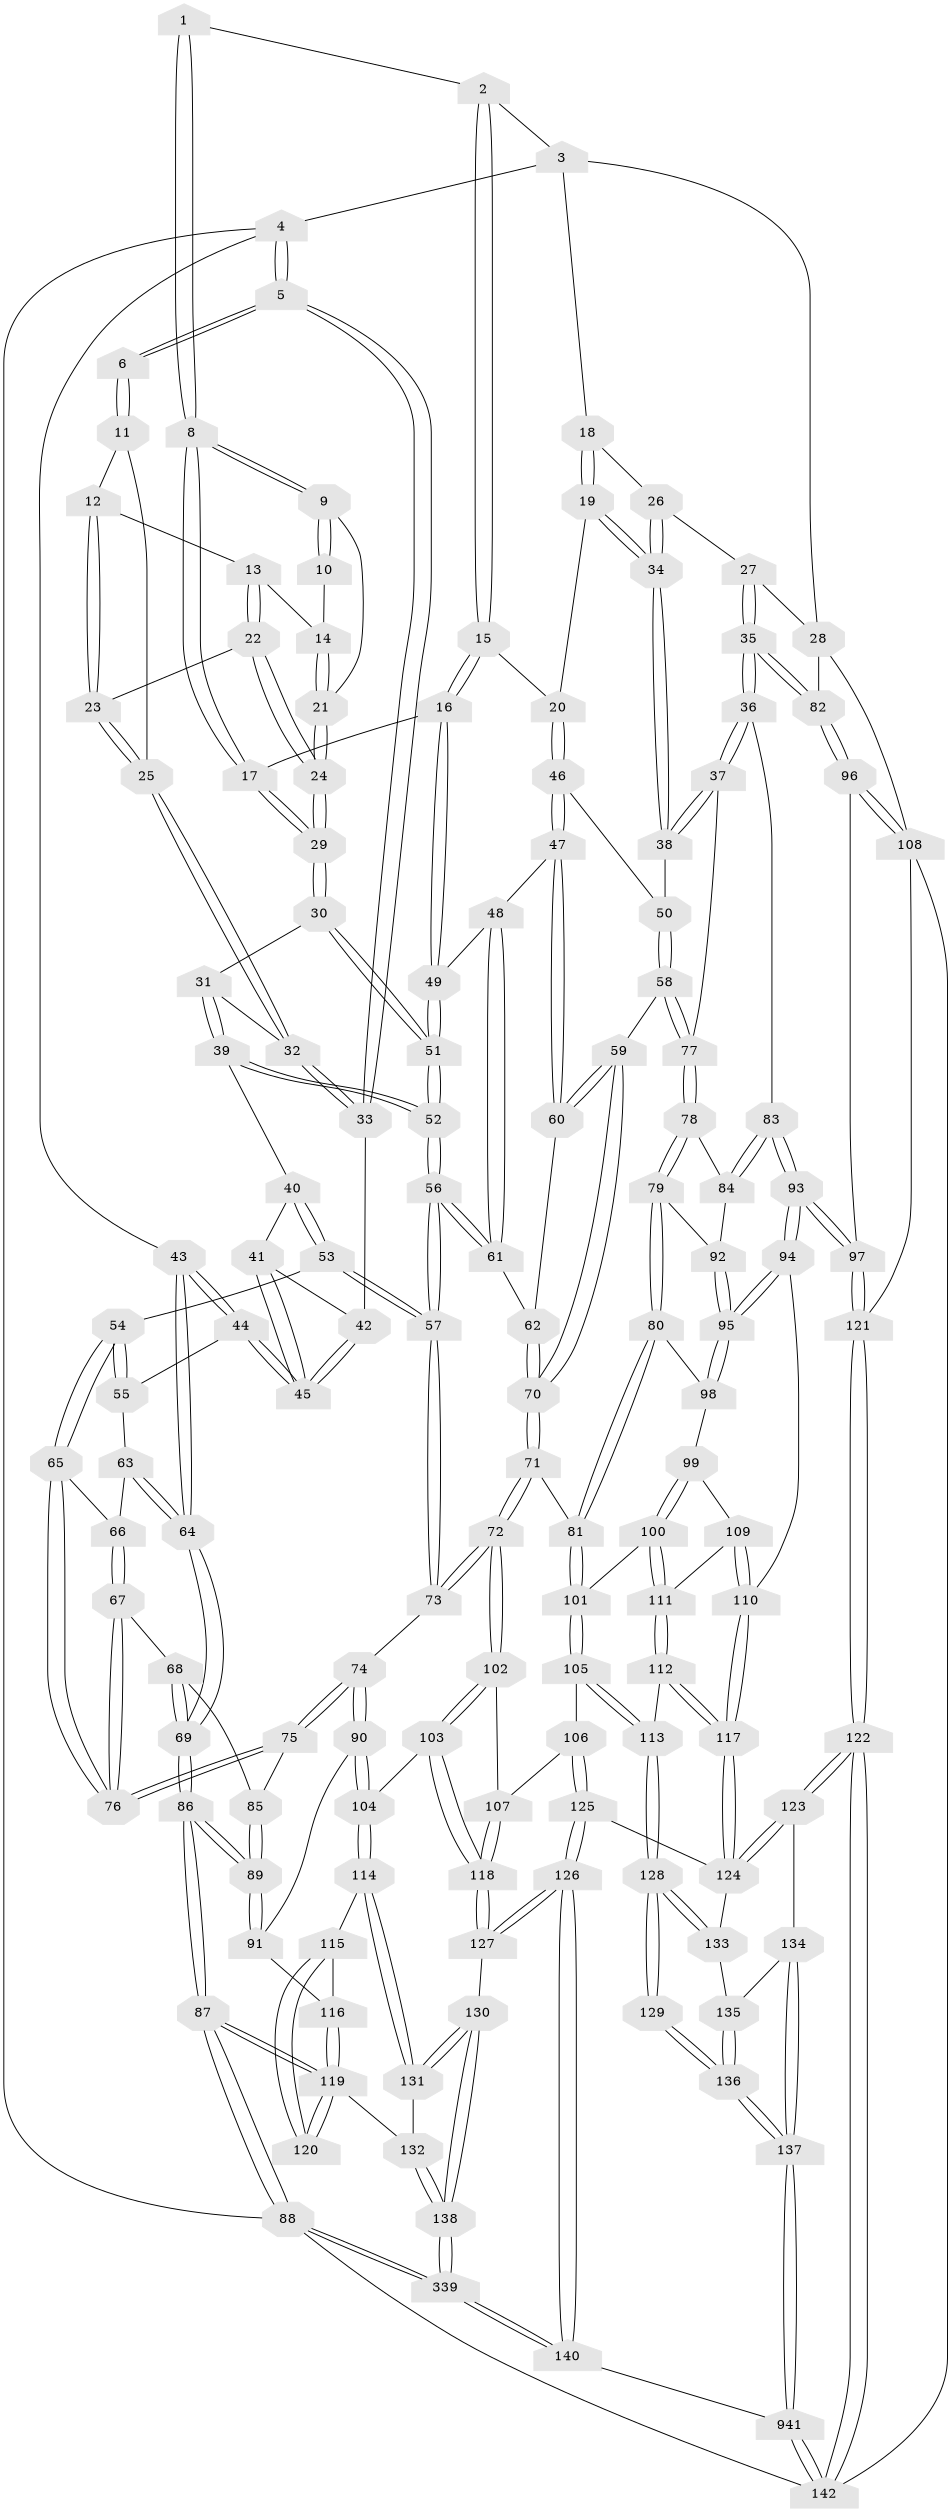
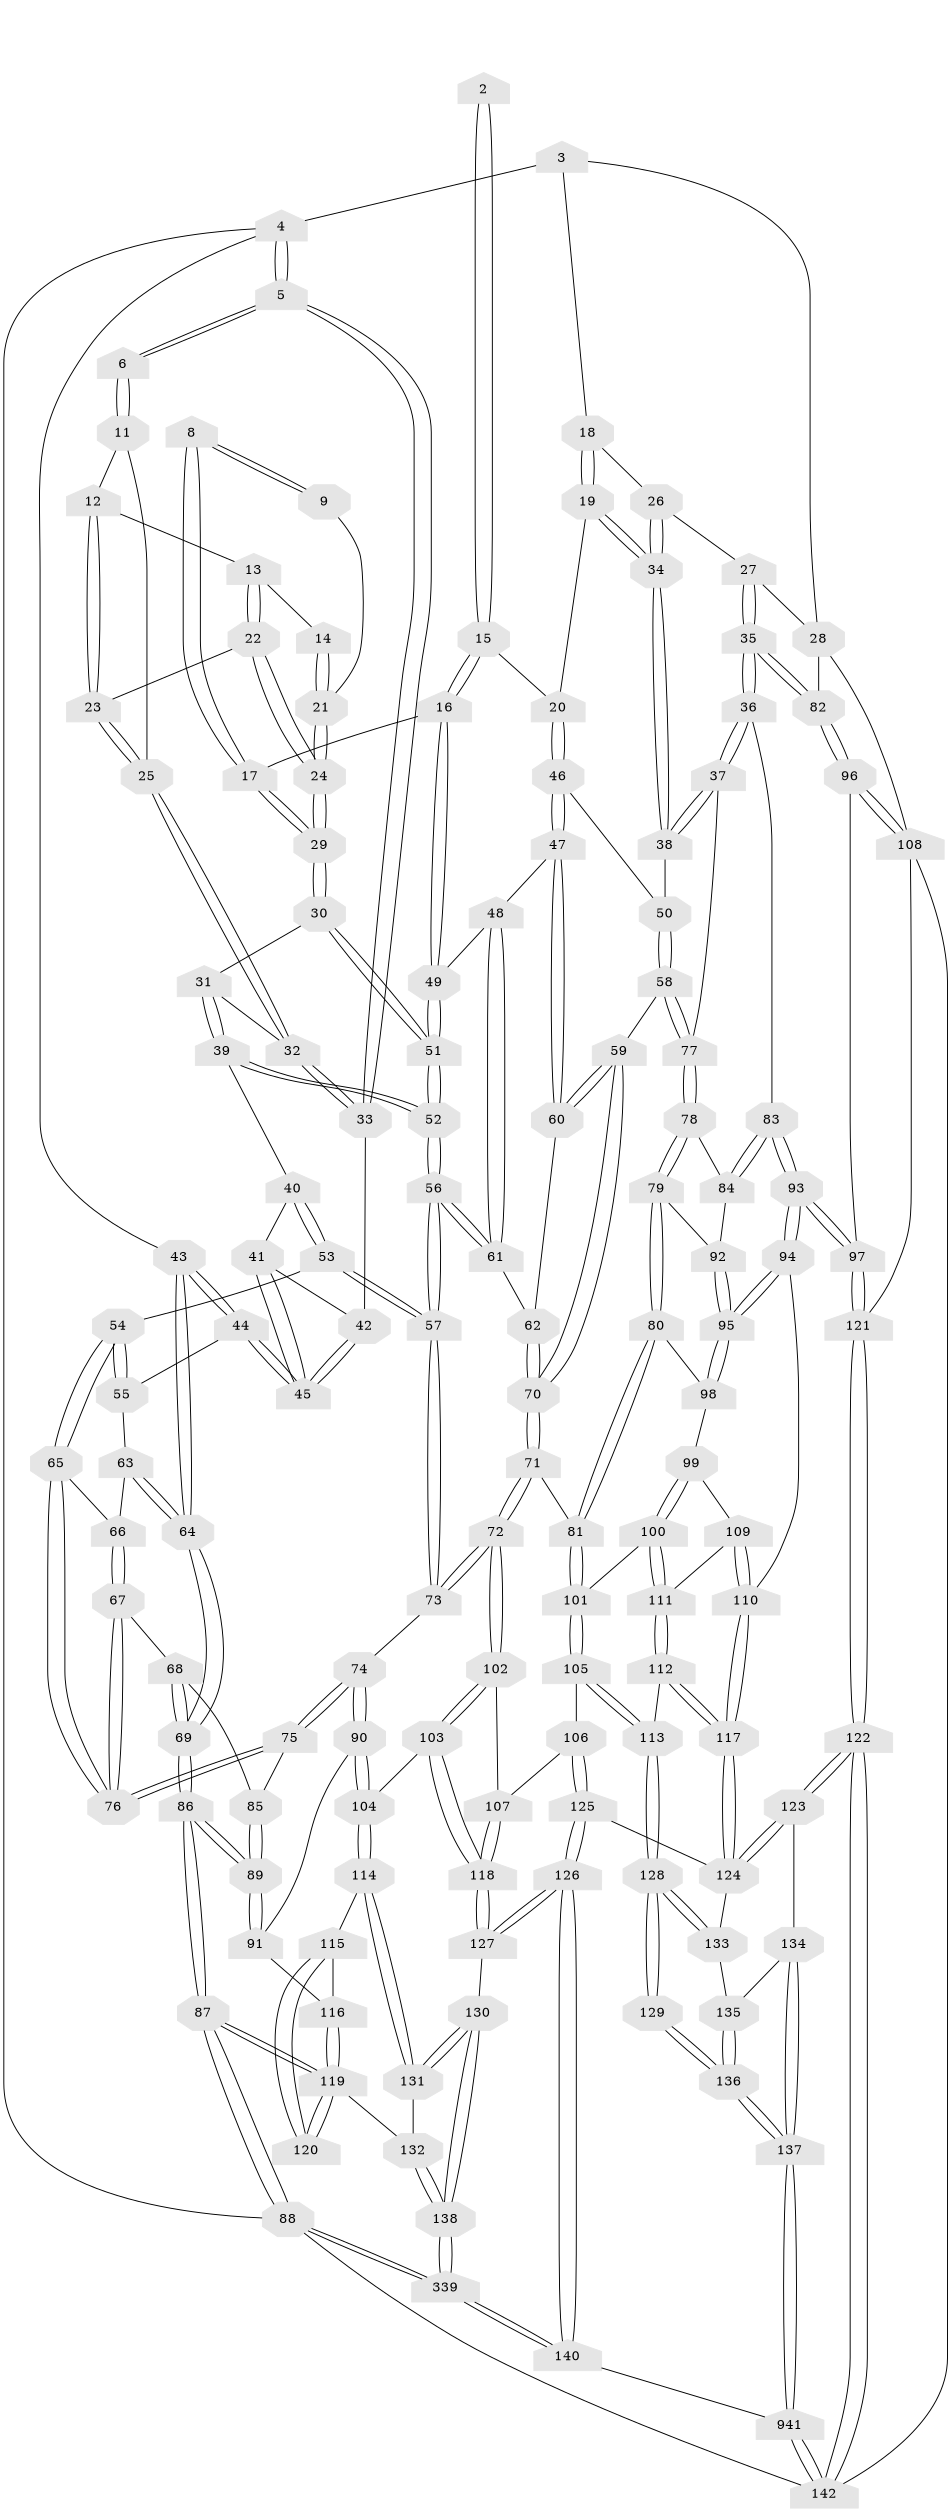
(184, 21) -> none
(524, 125) -> none
(324, 571) -> none
